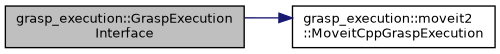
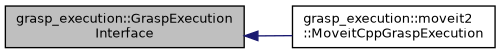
(262, 18) -> (275, 36)
